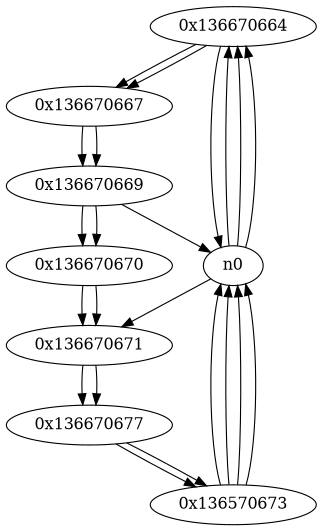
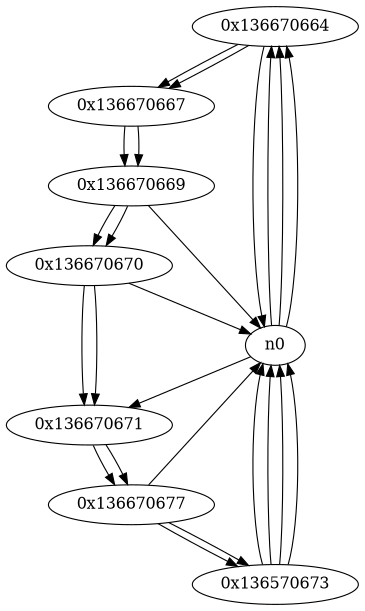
none -> (185, 306)
none -> (201, 428)
